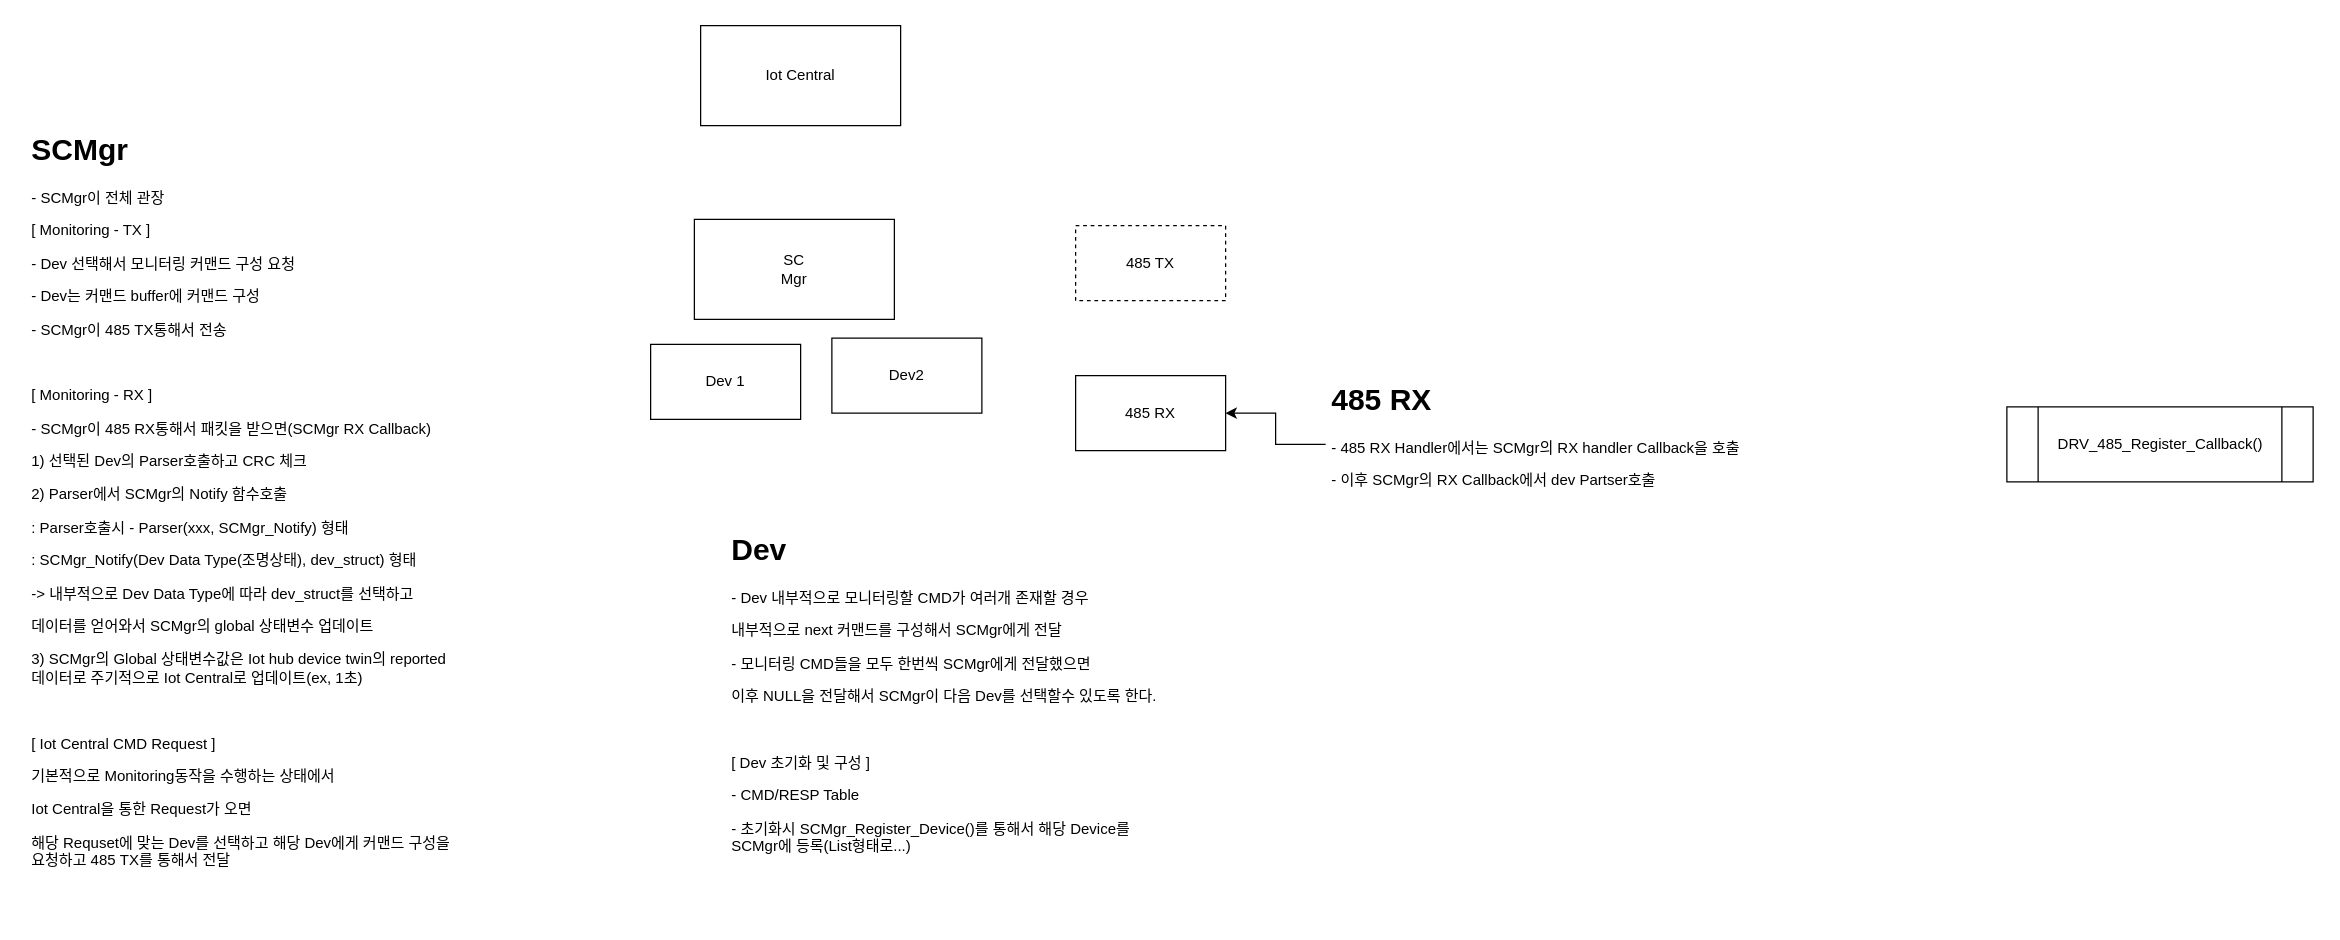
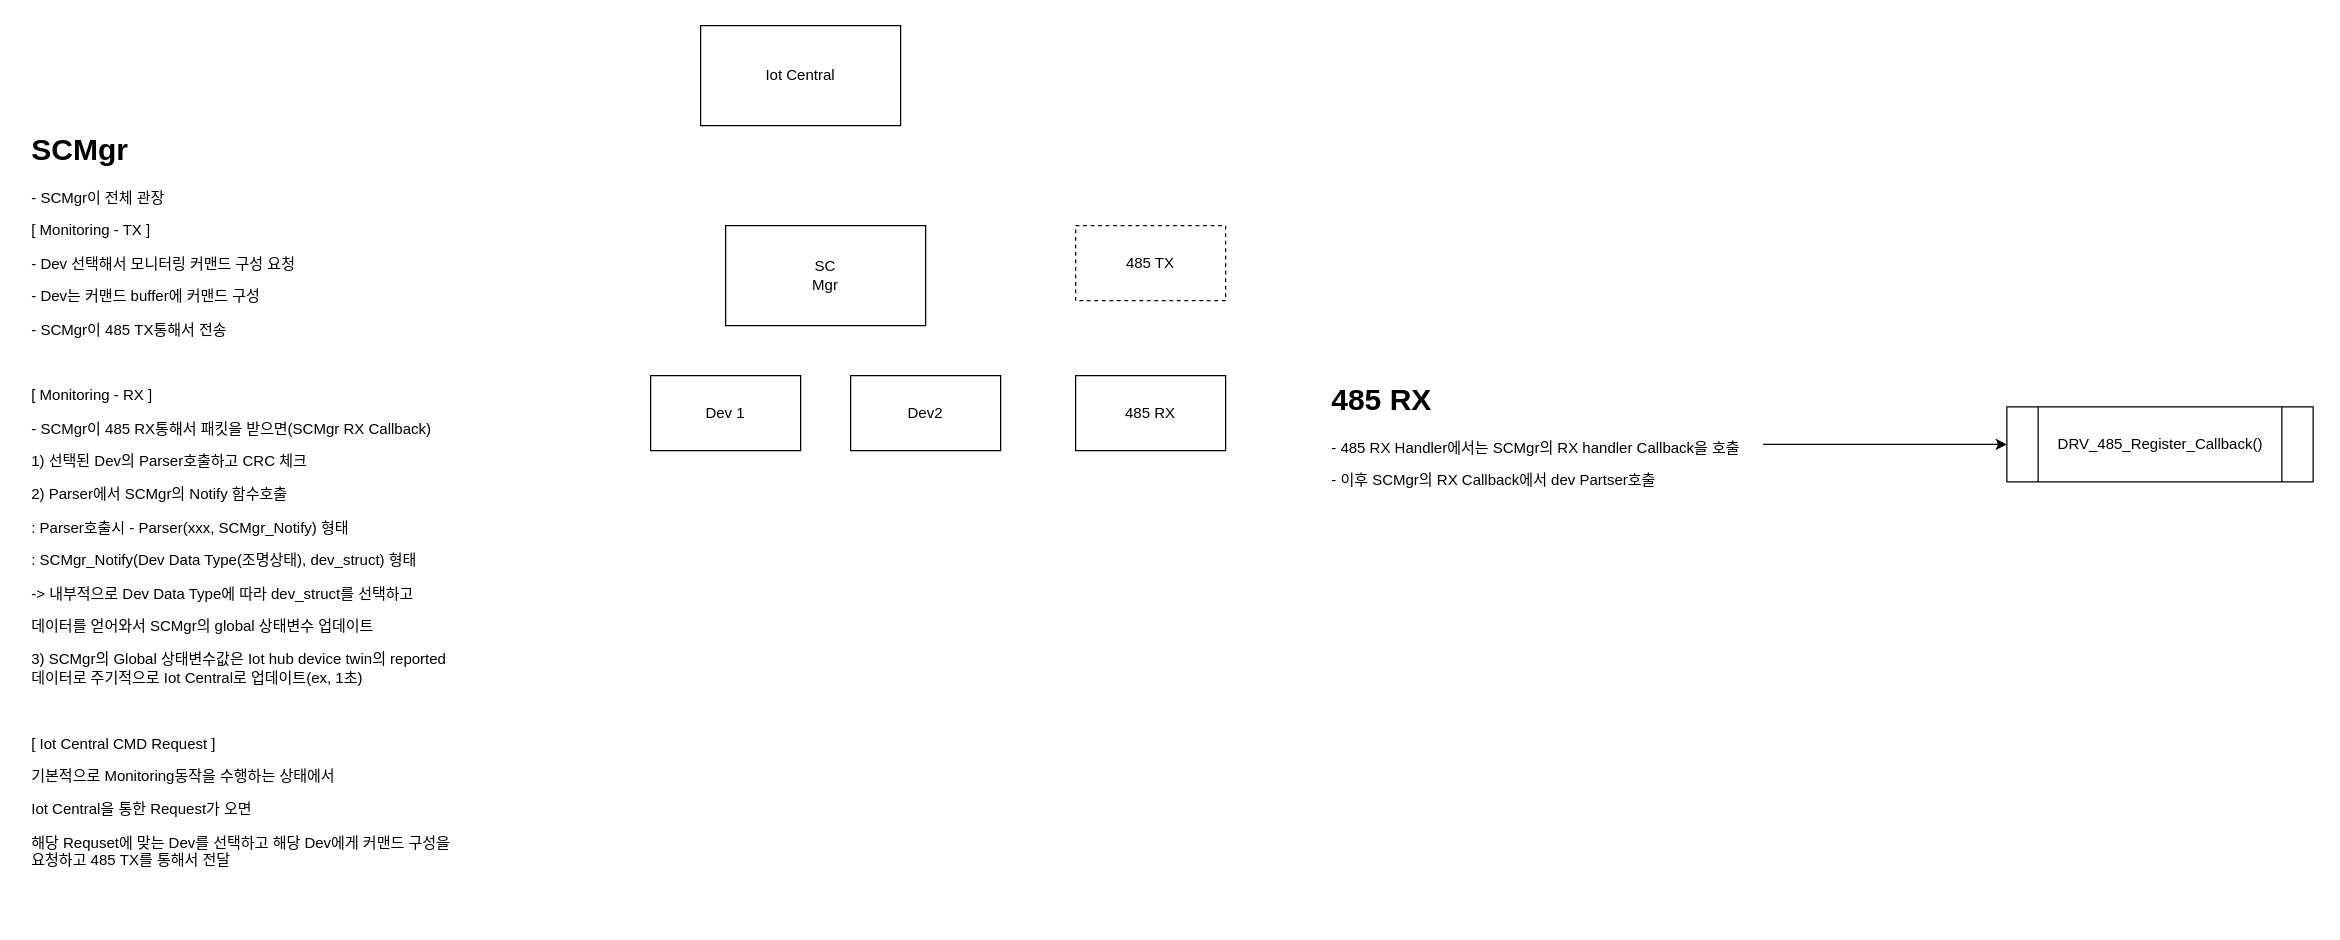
(794, 269) -> (826, 276)
(907, 376) -> (926, 413)
(726, 382) -> (726, 413)
(1276, 433) -> (1881, 444)
(944, 719) -> none
